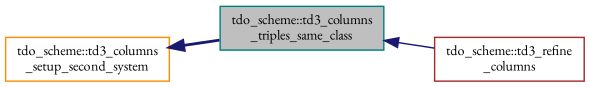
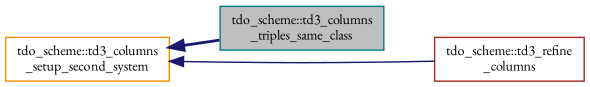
(416, 45) -> (309, 63)
